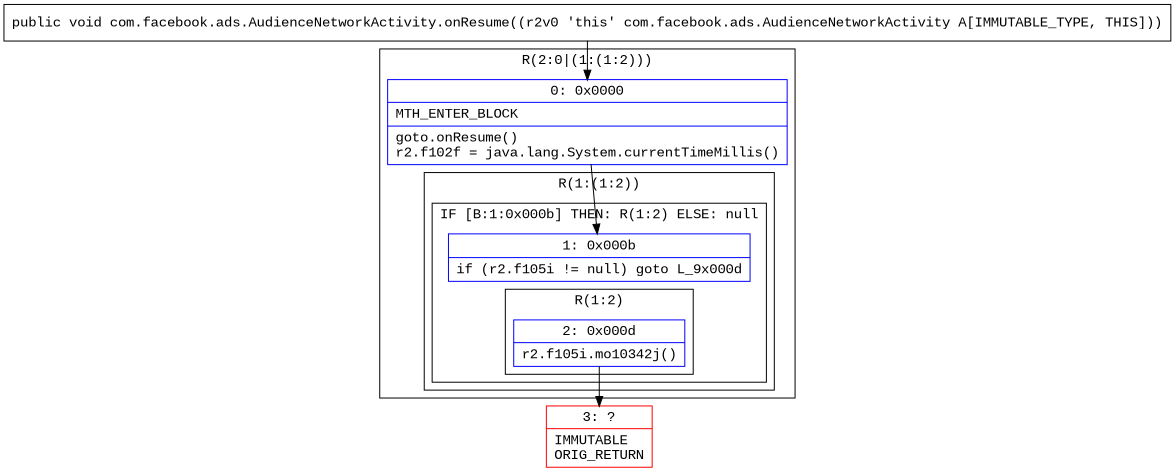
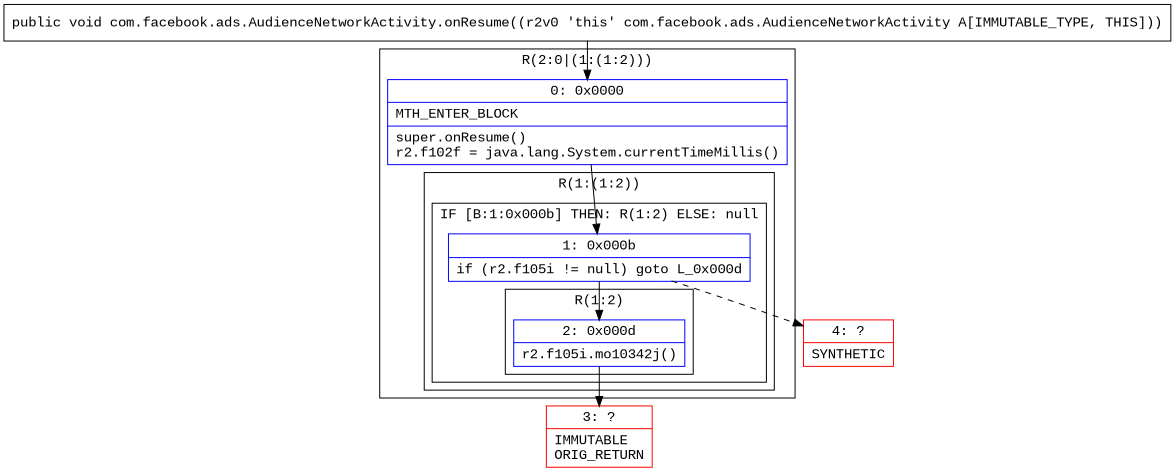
(457, 137) -> (461, 137)
(599, 269) -> (599, 269)
none -> (599, 296)
none -> (848, 343)
